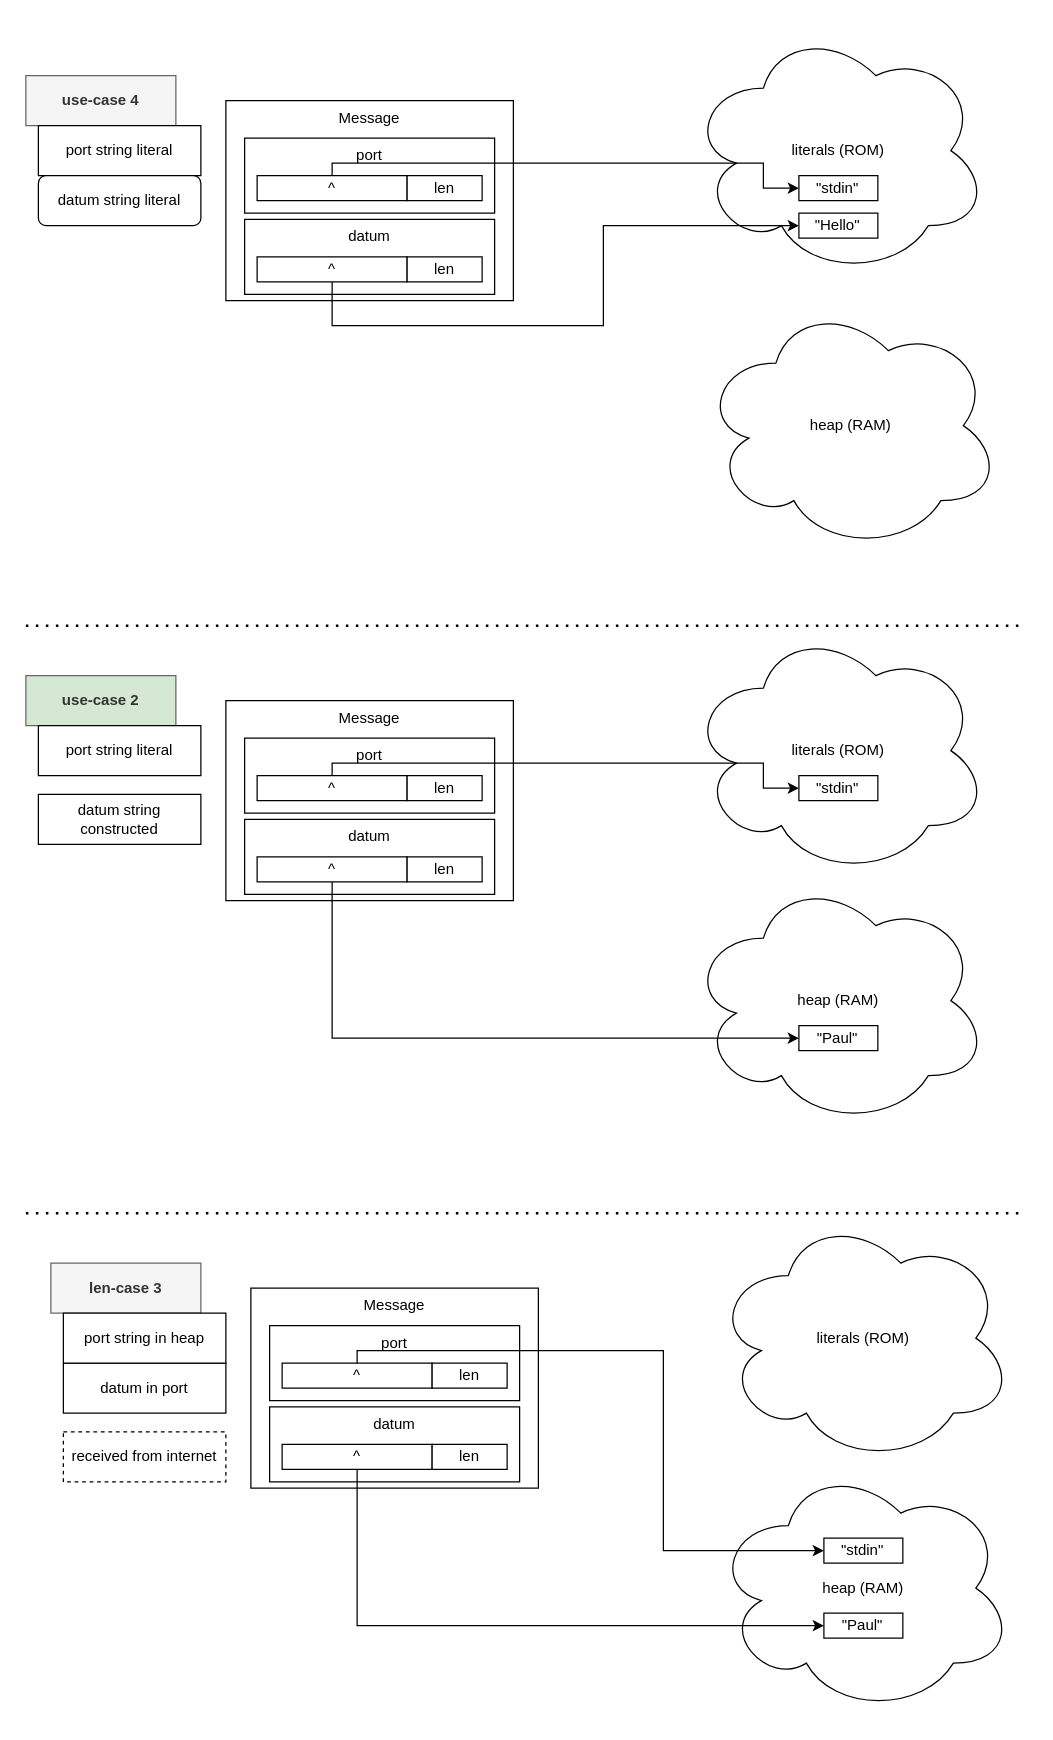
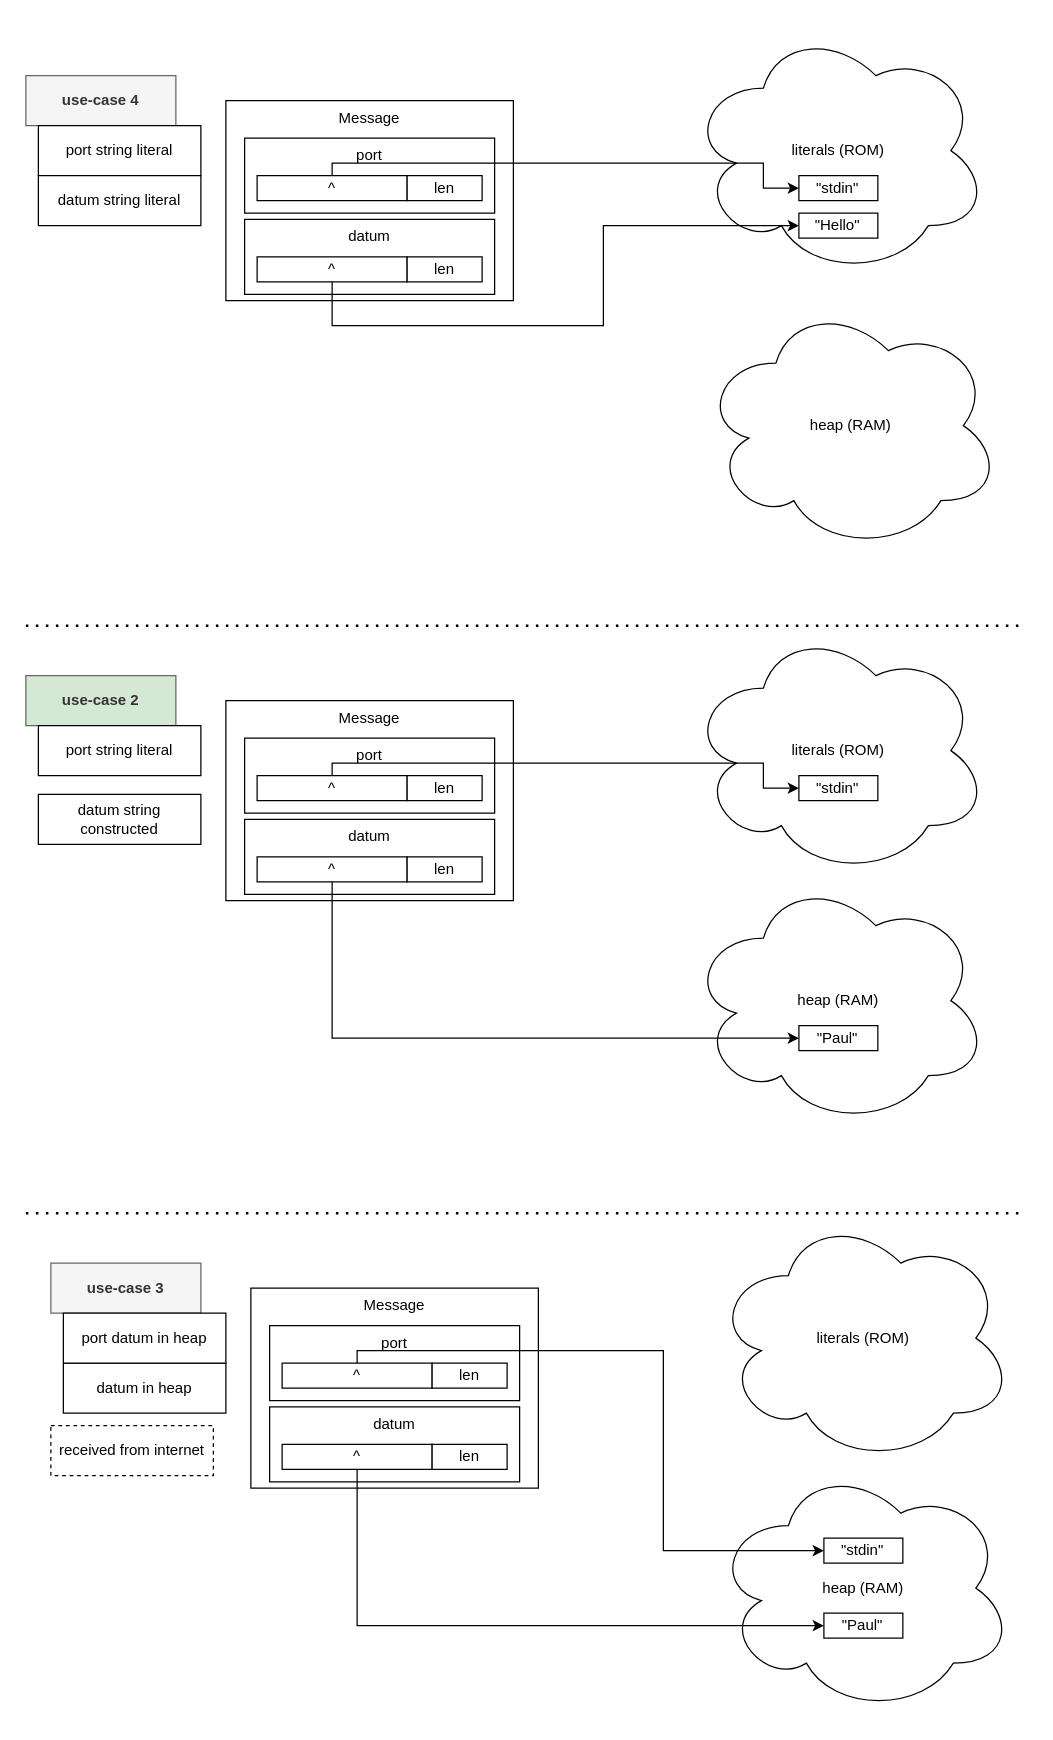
(119, 201) -> (119, 201)
(126, 1288) -> (126, 1288)
(144, 1338) -> (144, 1338)
(144, 1388) -> (144, 1388)
(144, 1457) -> (132, 1451)
